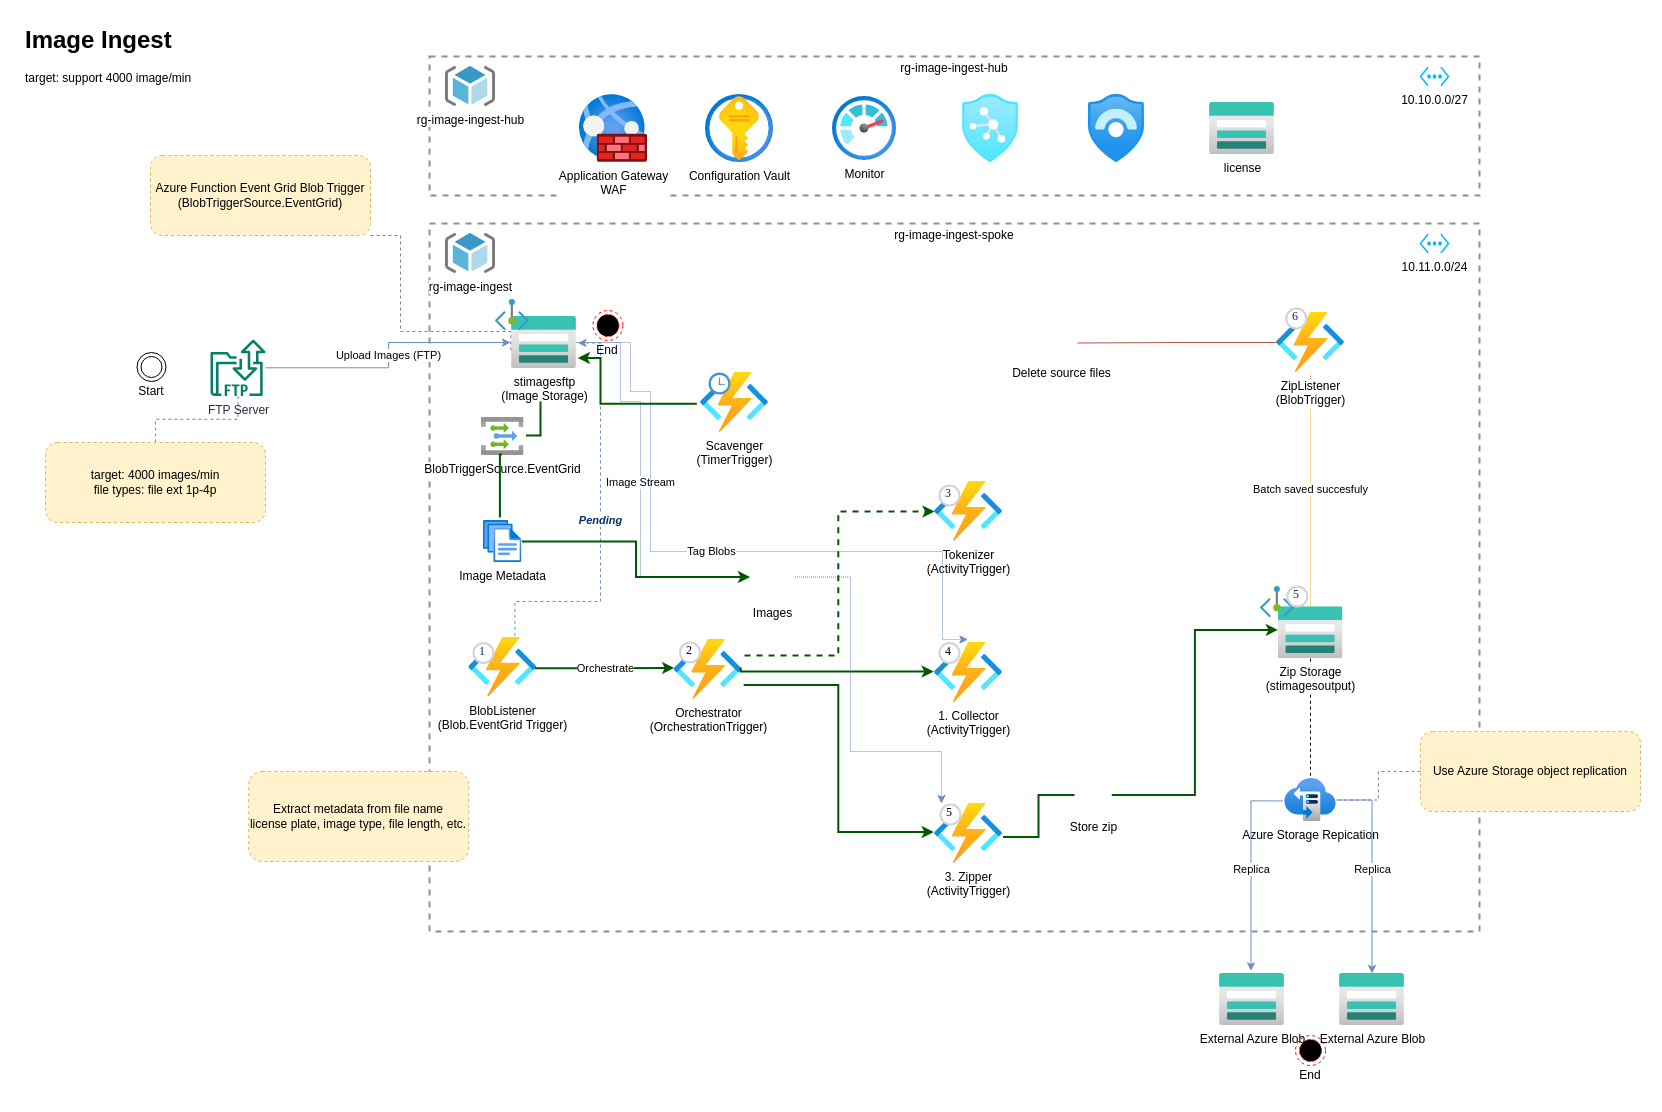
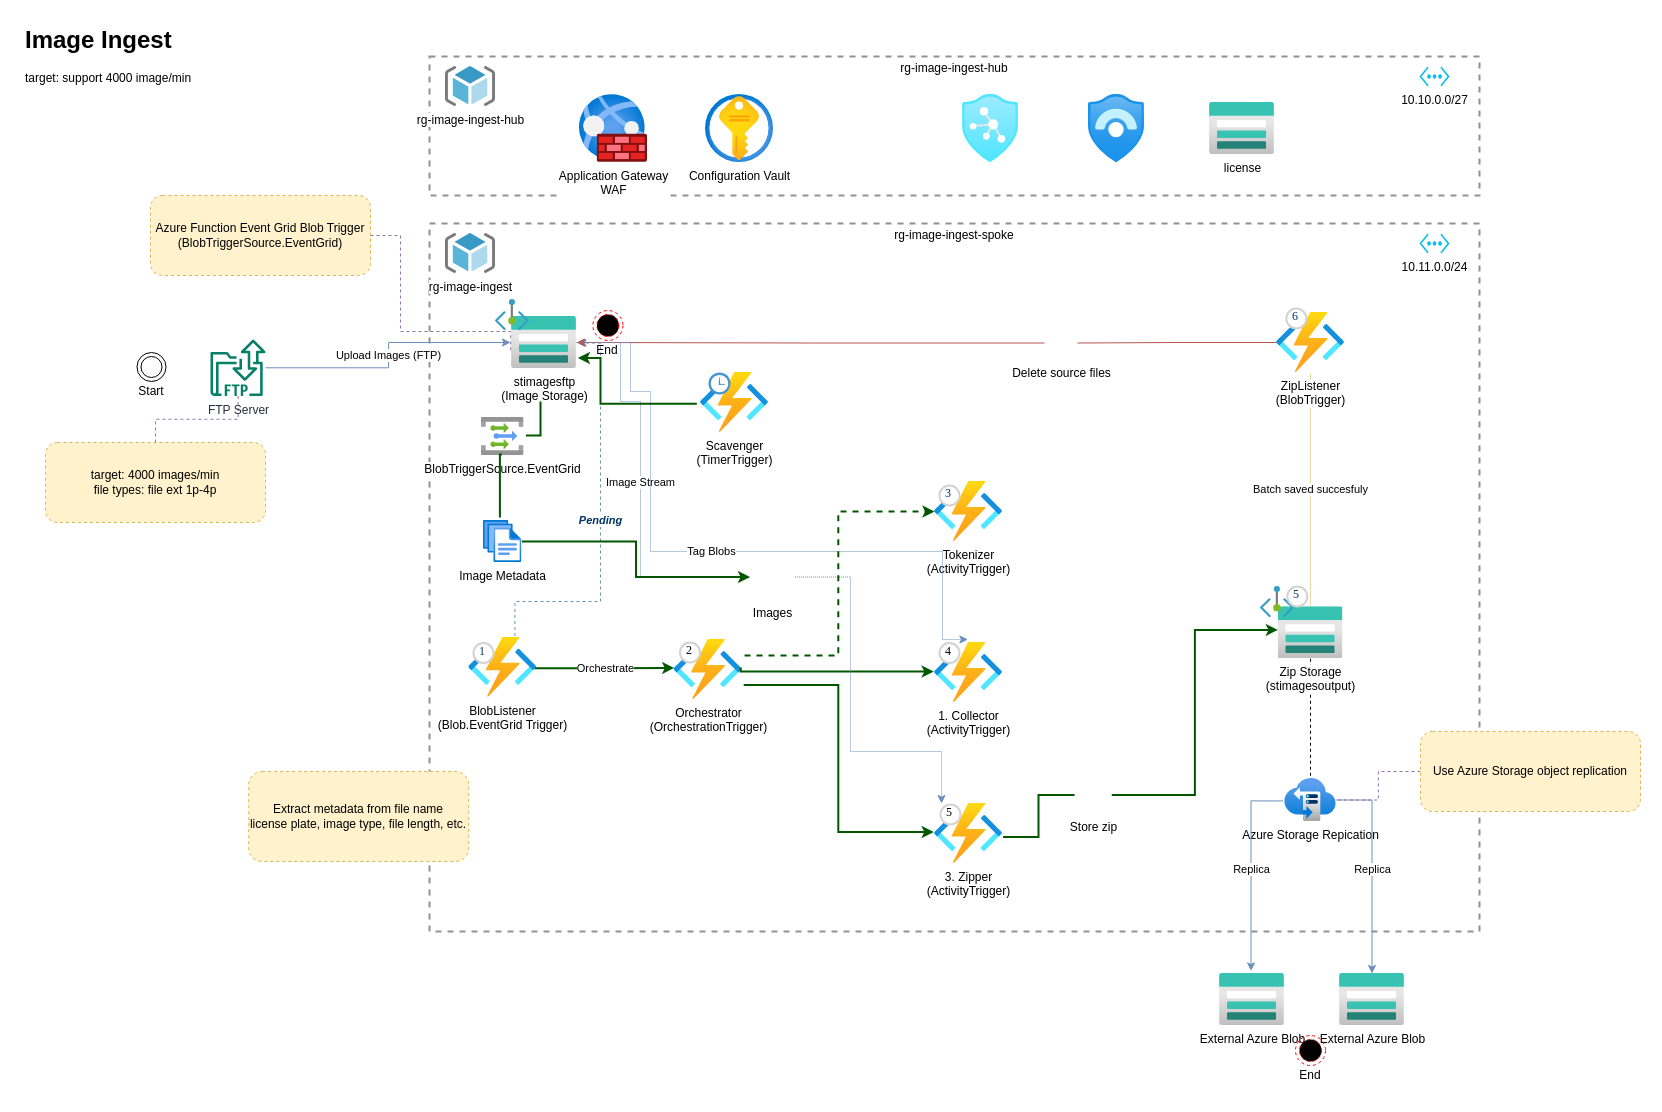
(865, 129) -> none
(261, 196) -> (261, 236)
none -> (839, 343)
